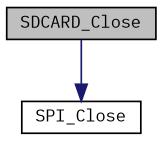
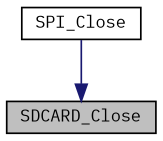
(81, 62) -> (81, 62)
